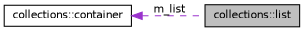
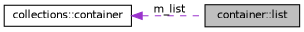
(252, 16) -> (252, 16)
